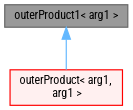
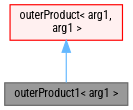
(66, 55) -> (66, 67)
